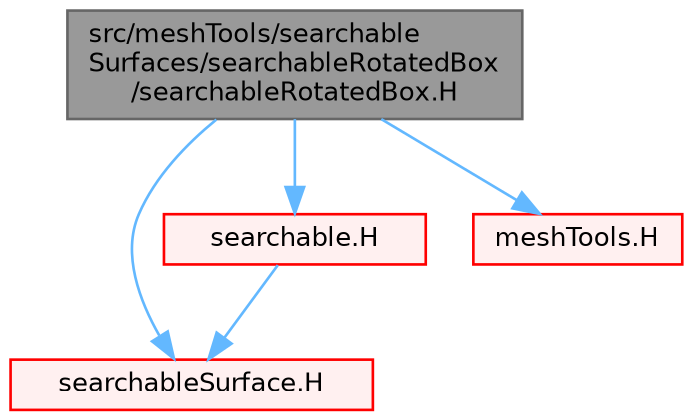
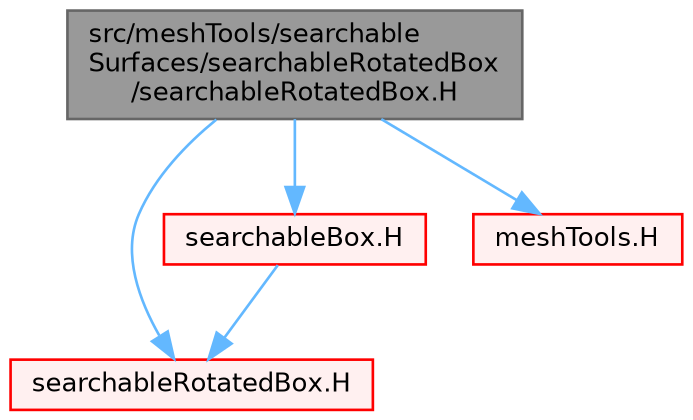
(295, 239) -> (295, 239)
(192, 385) -> (192, 385)
